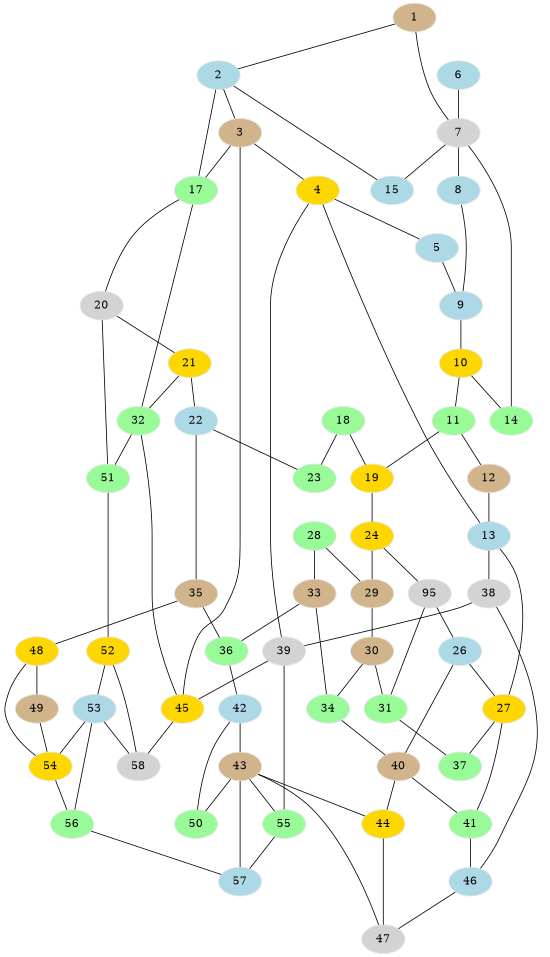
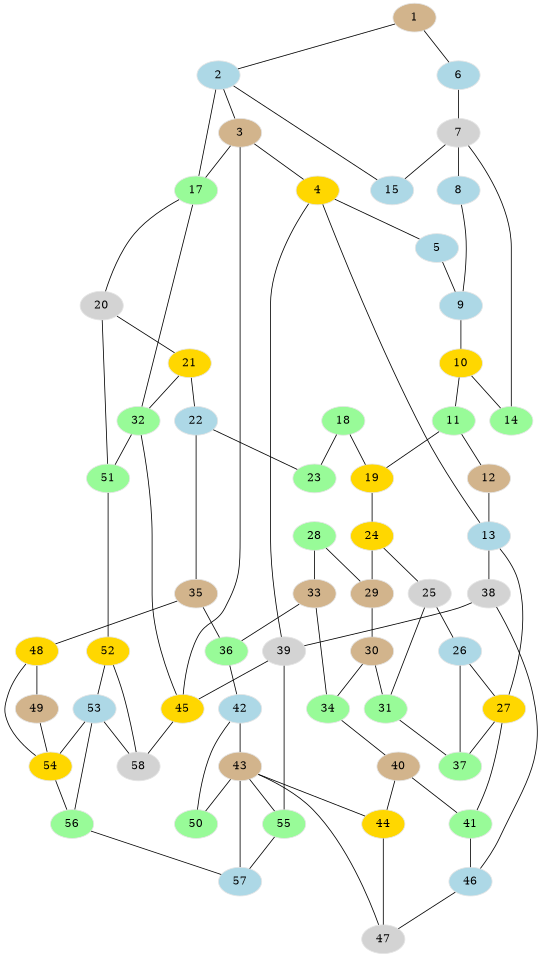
(426, 78) -> (437, 46)
(430, 594) -> (430, 594)
(429, 709) -> (460, 709)
